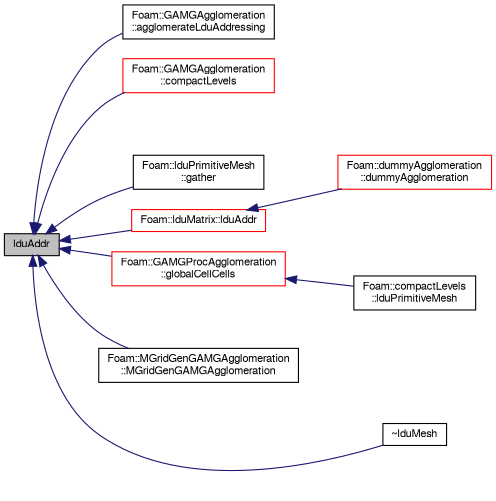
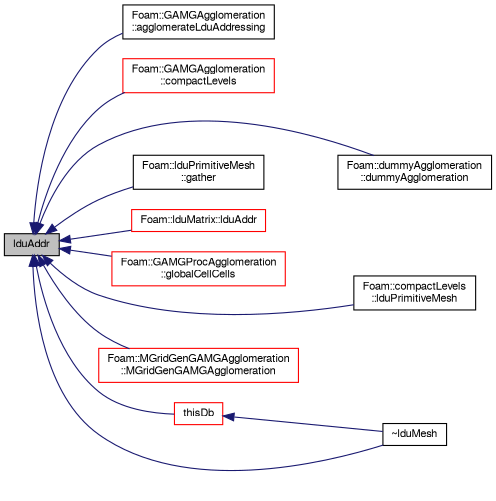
(415, 172) -> (415, 172)
(300, 198) -> (187, 122)
(325, 283) -> (196, 313)
(199, 365) -> (199, 365)
none -> (199, 414)
